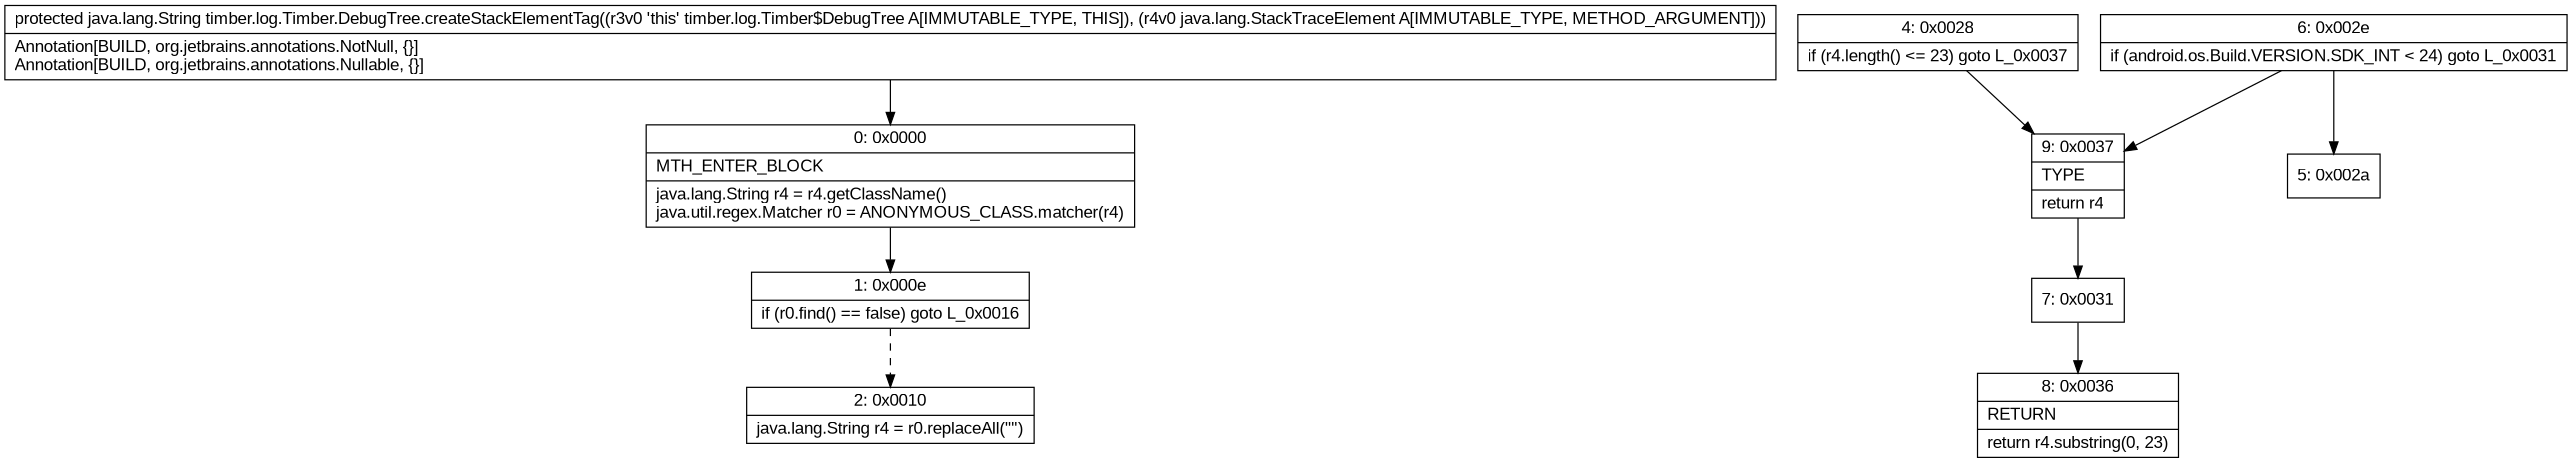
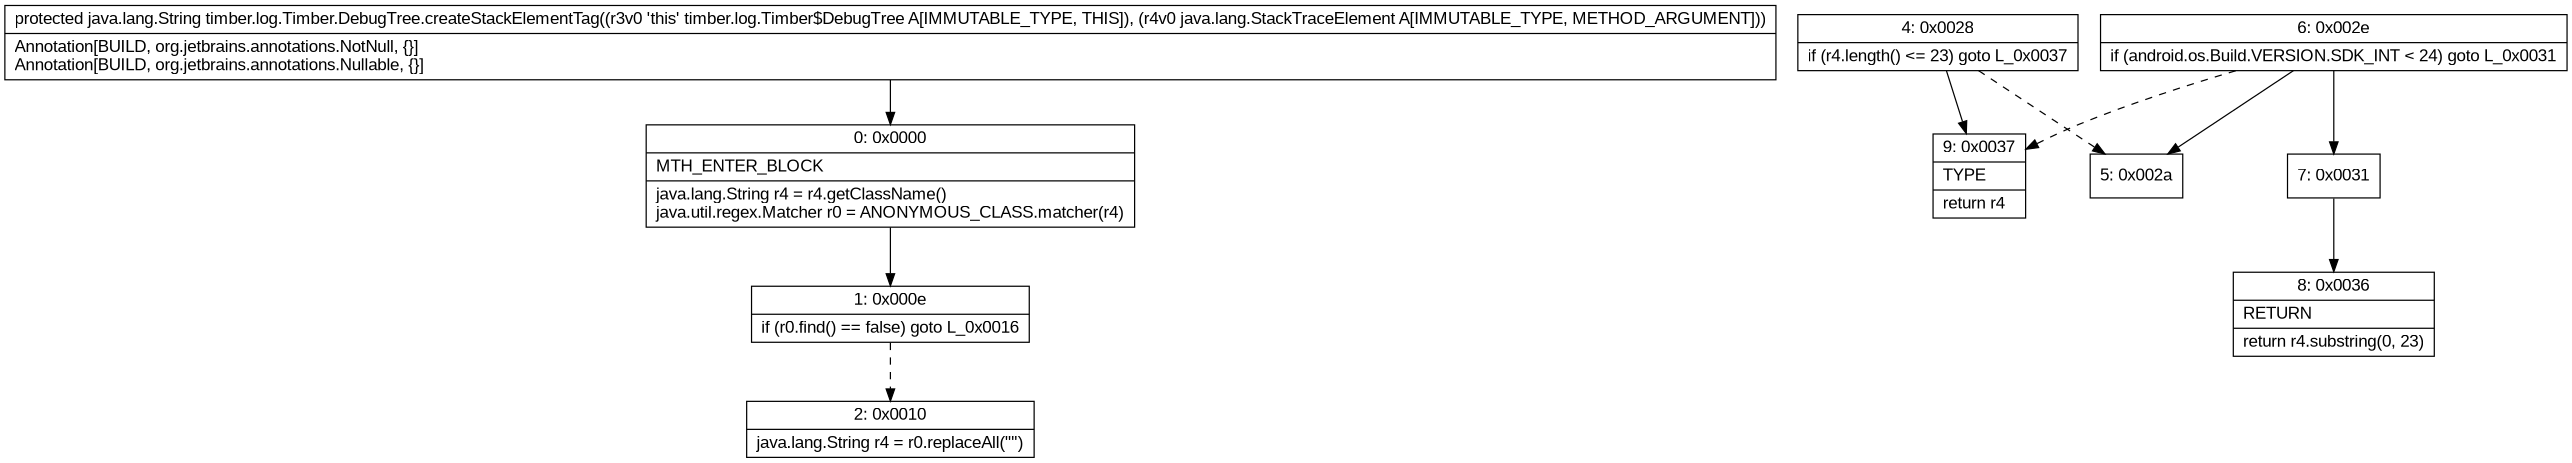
(2209, 108) -> (2135, 103)
none -> (2037, 109)
(2078, 242) -> (2334, 106)
